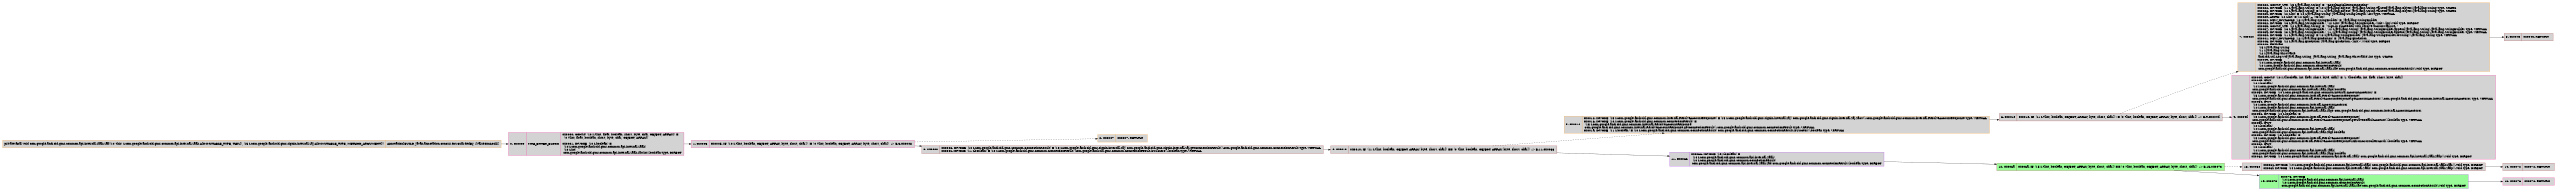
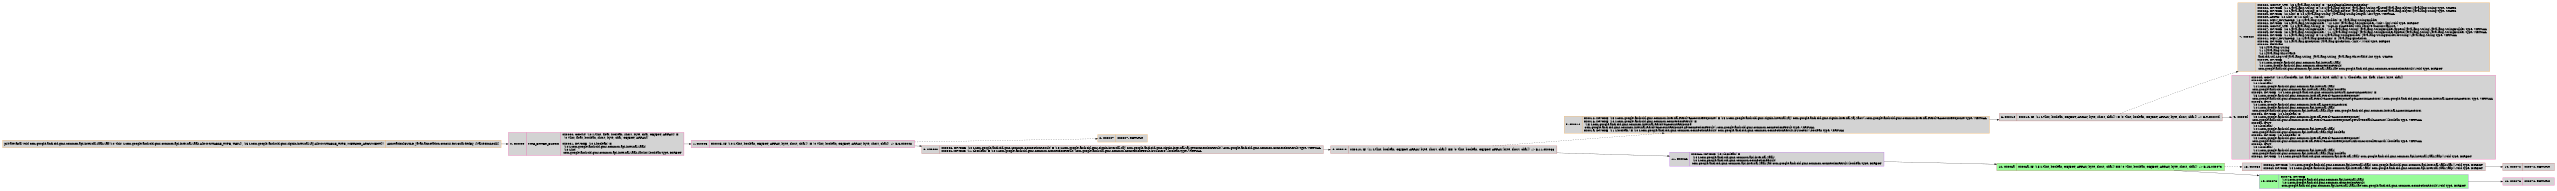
(2529, 37) -> none
